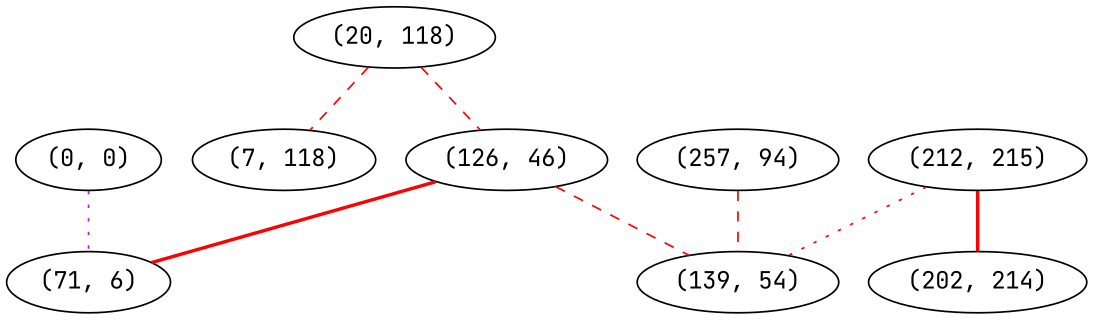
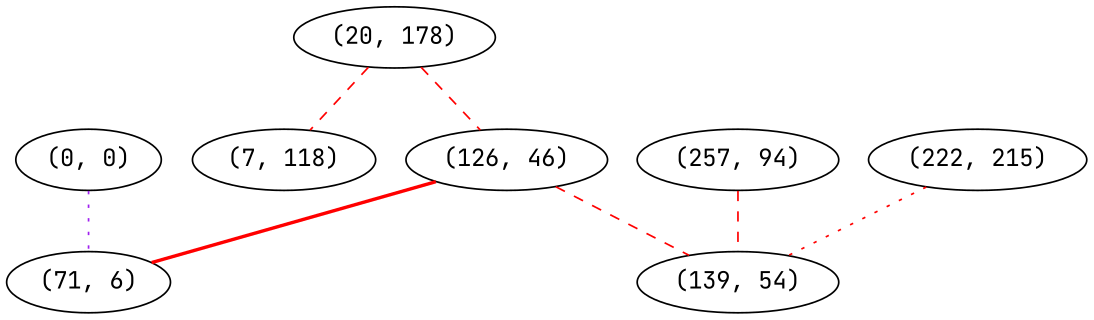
(395, 37) -> (395, 37)
(978, 160) -> (978, 160)
(978, 282) -> none
